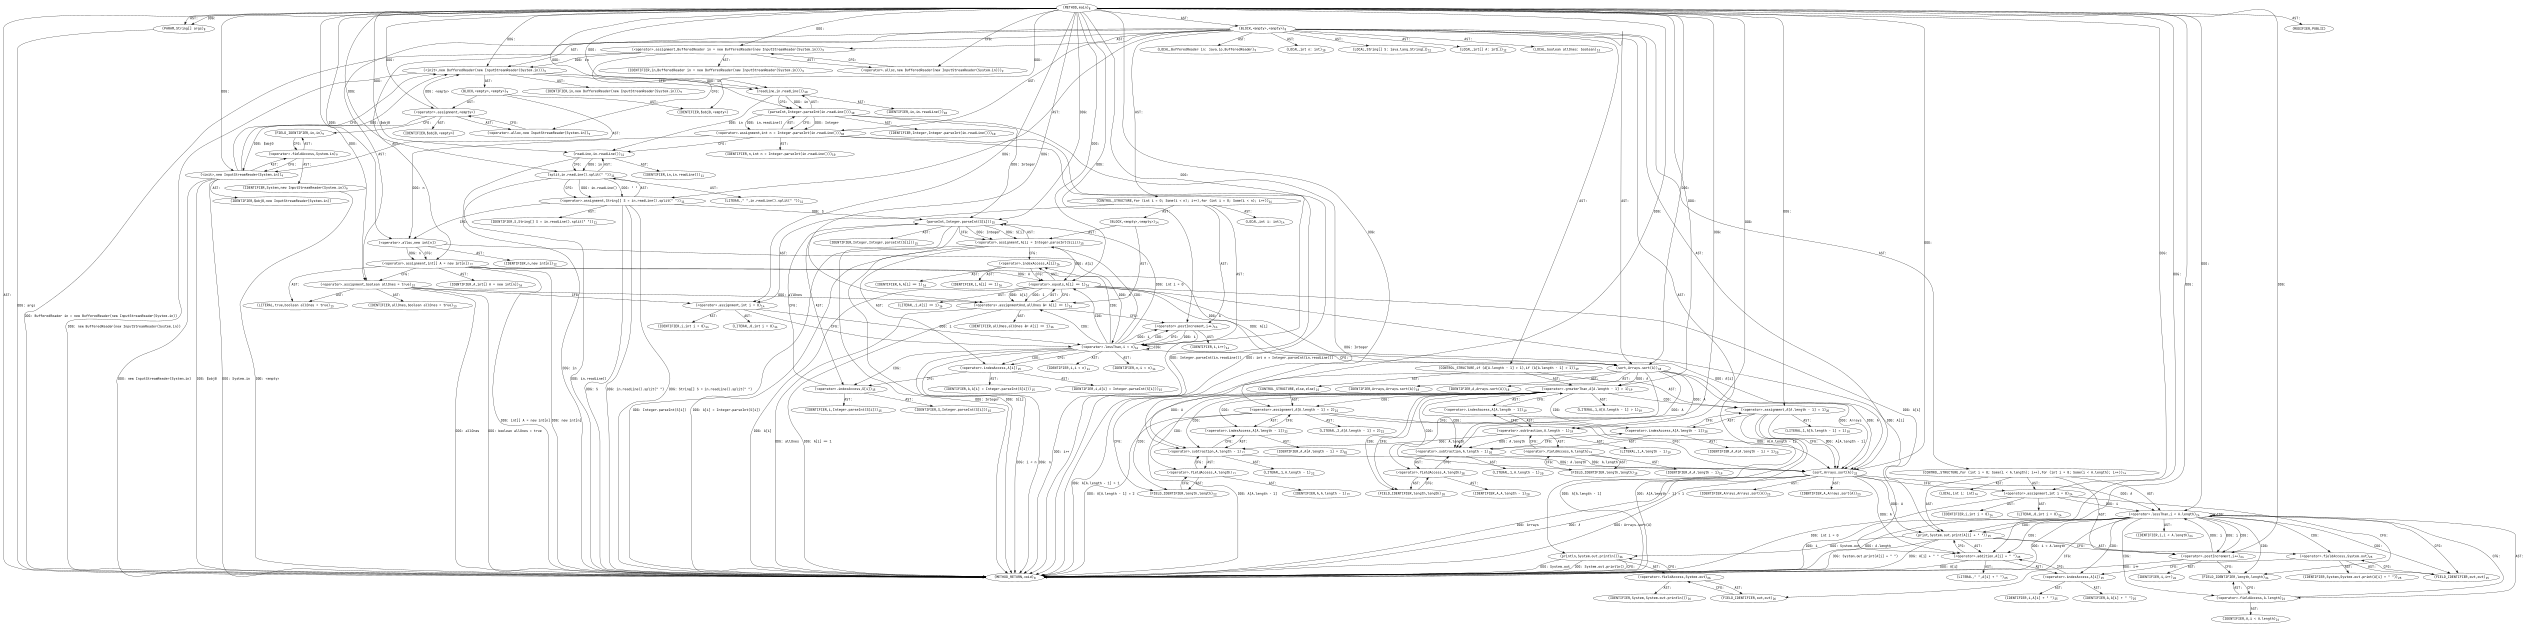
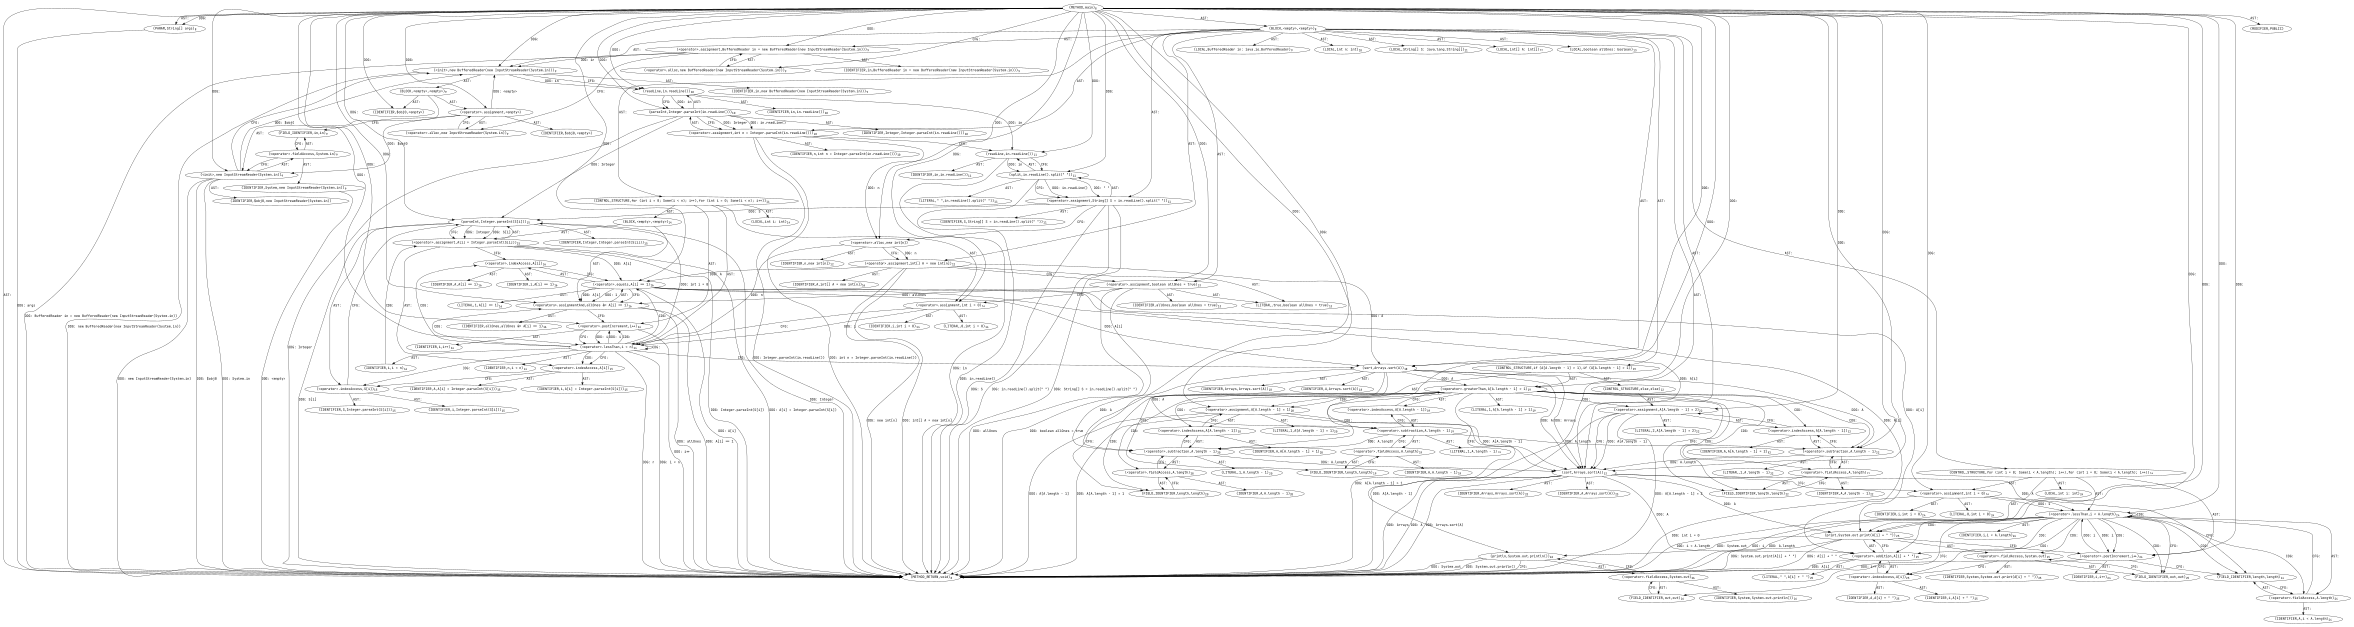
(1120, 280) -> (386, 299)
